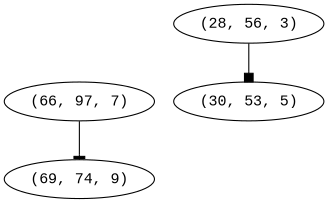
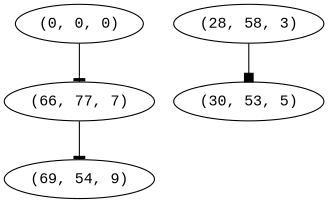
none -> (79, 24)
(249, 24) -> (249, 24)
(79, 101) -> (79, 101)
(79, 179) -> (79, 179)
